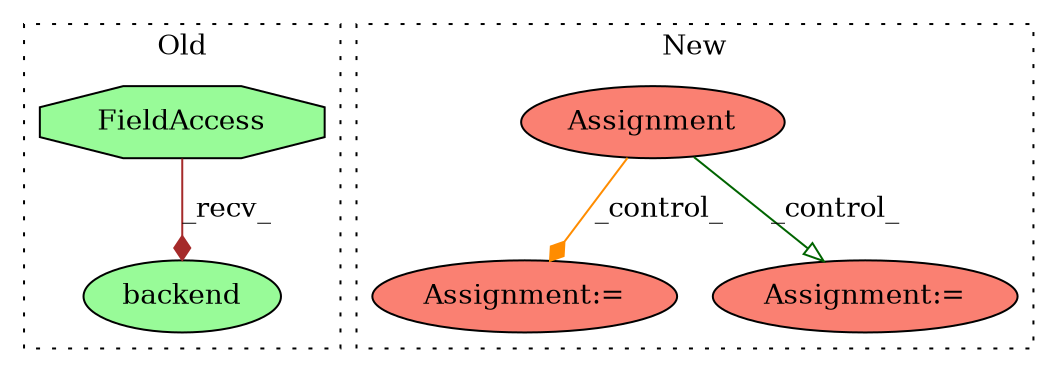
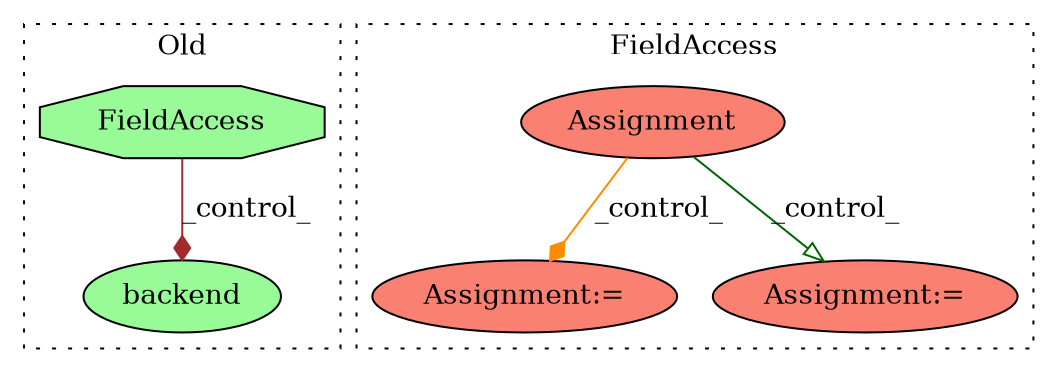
(695, 47) -> (695, 47)
(227, 209) -> (246, 209)
